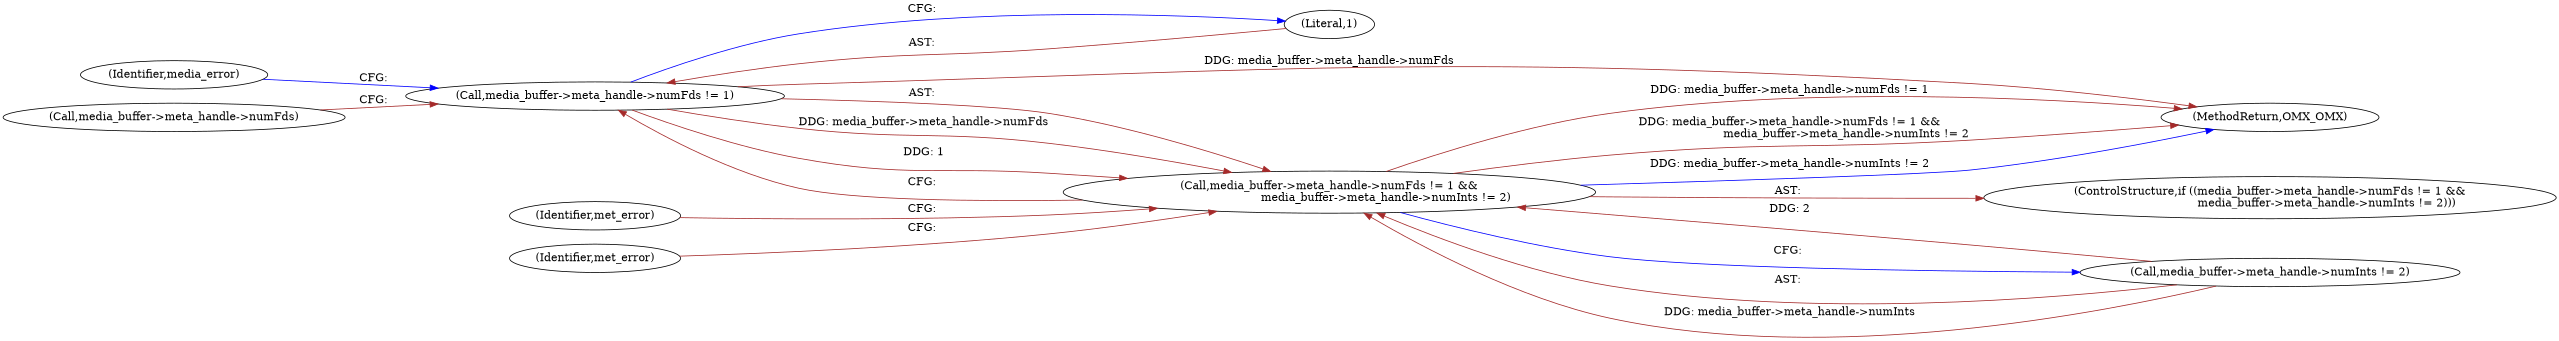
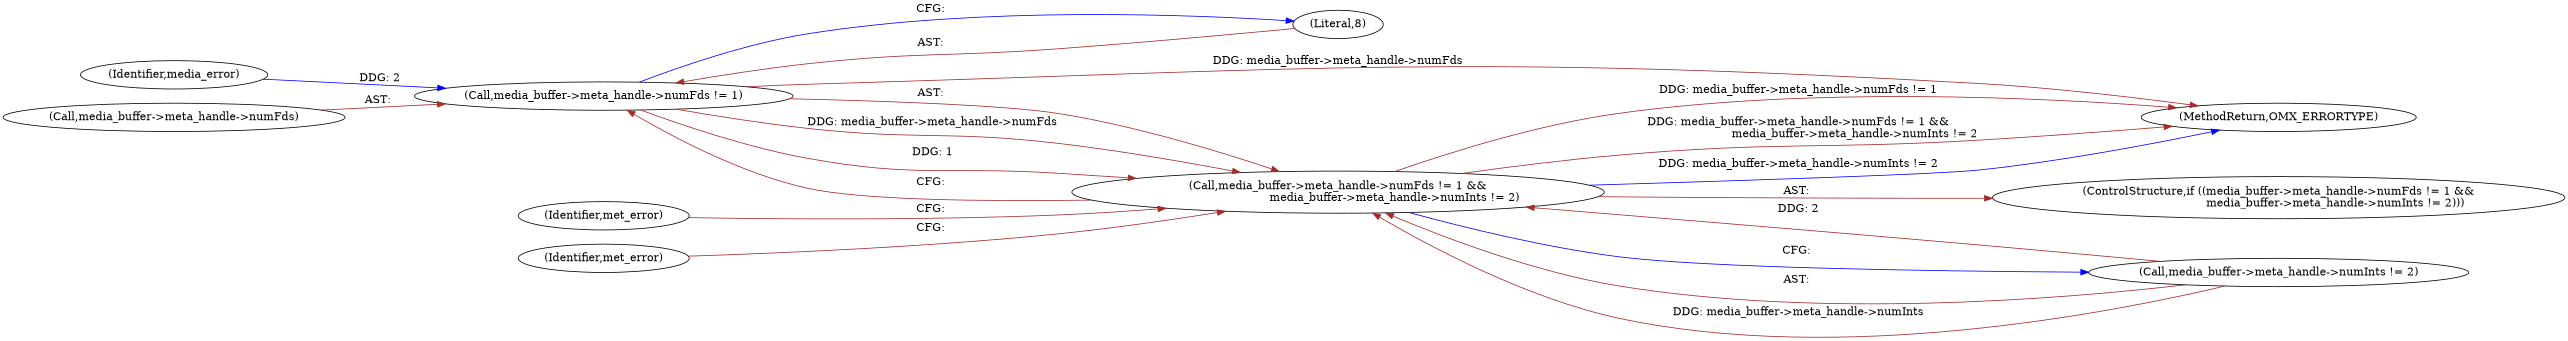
(1329, 24) -> (1338, 24)
(375, 78) -> (380, 78)
(375, 100) -> (380, 100)
(2270, 117) -> (2279, 117)
